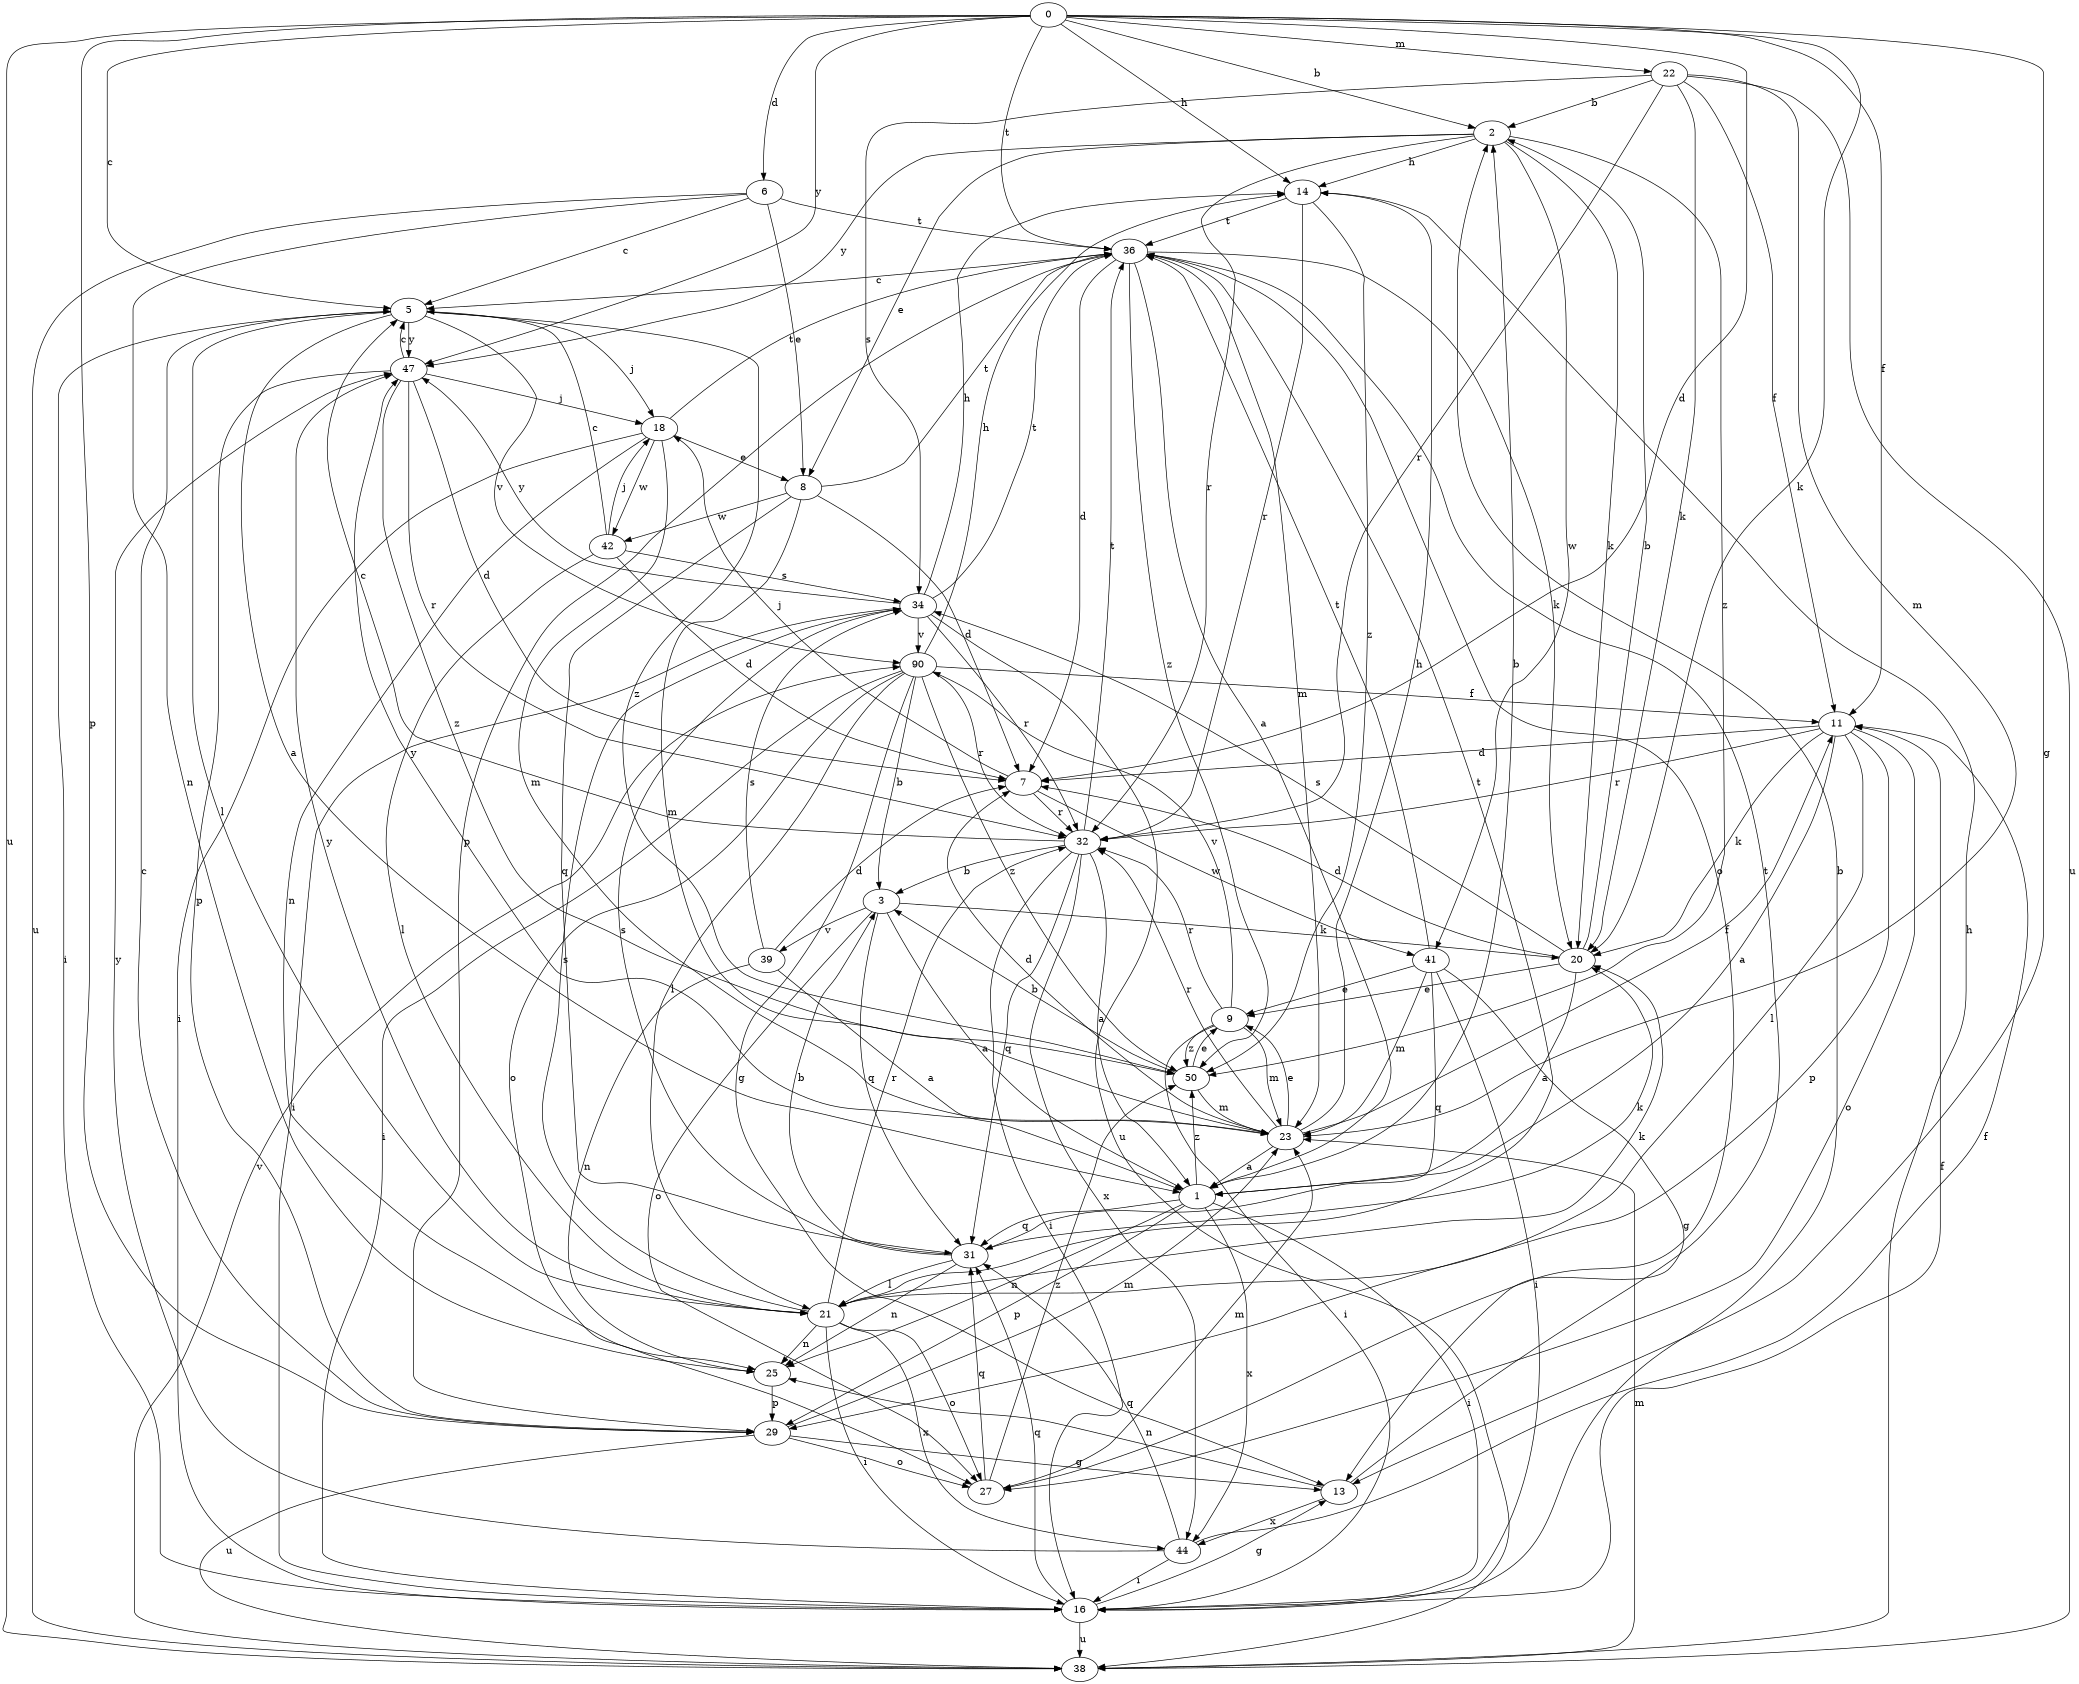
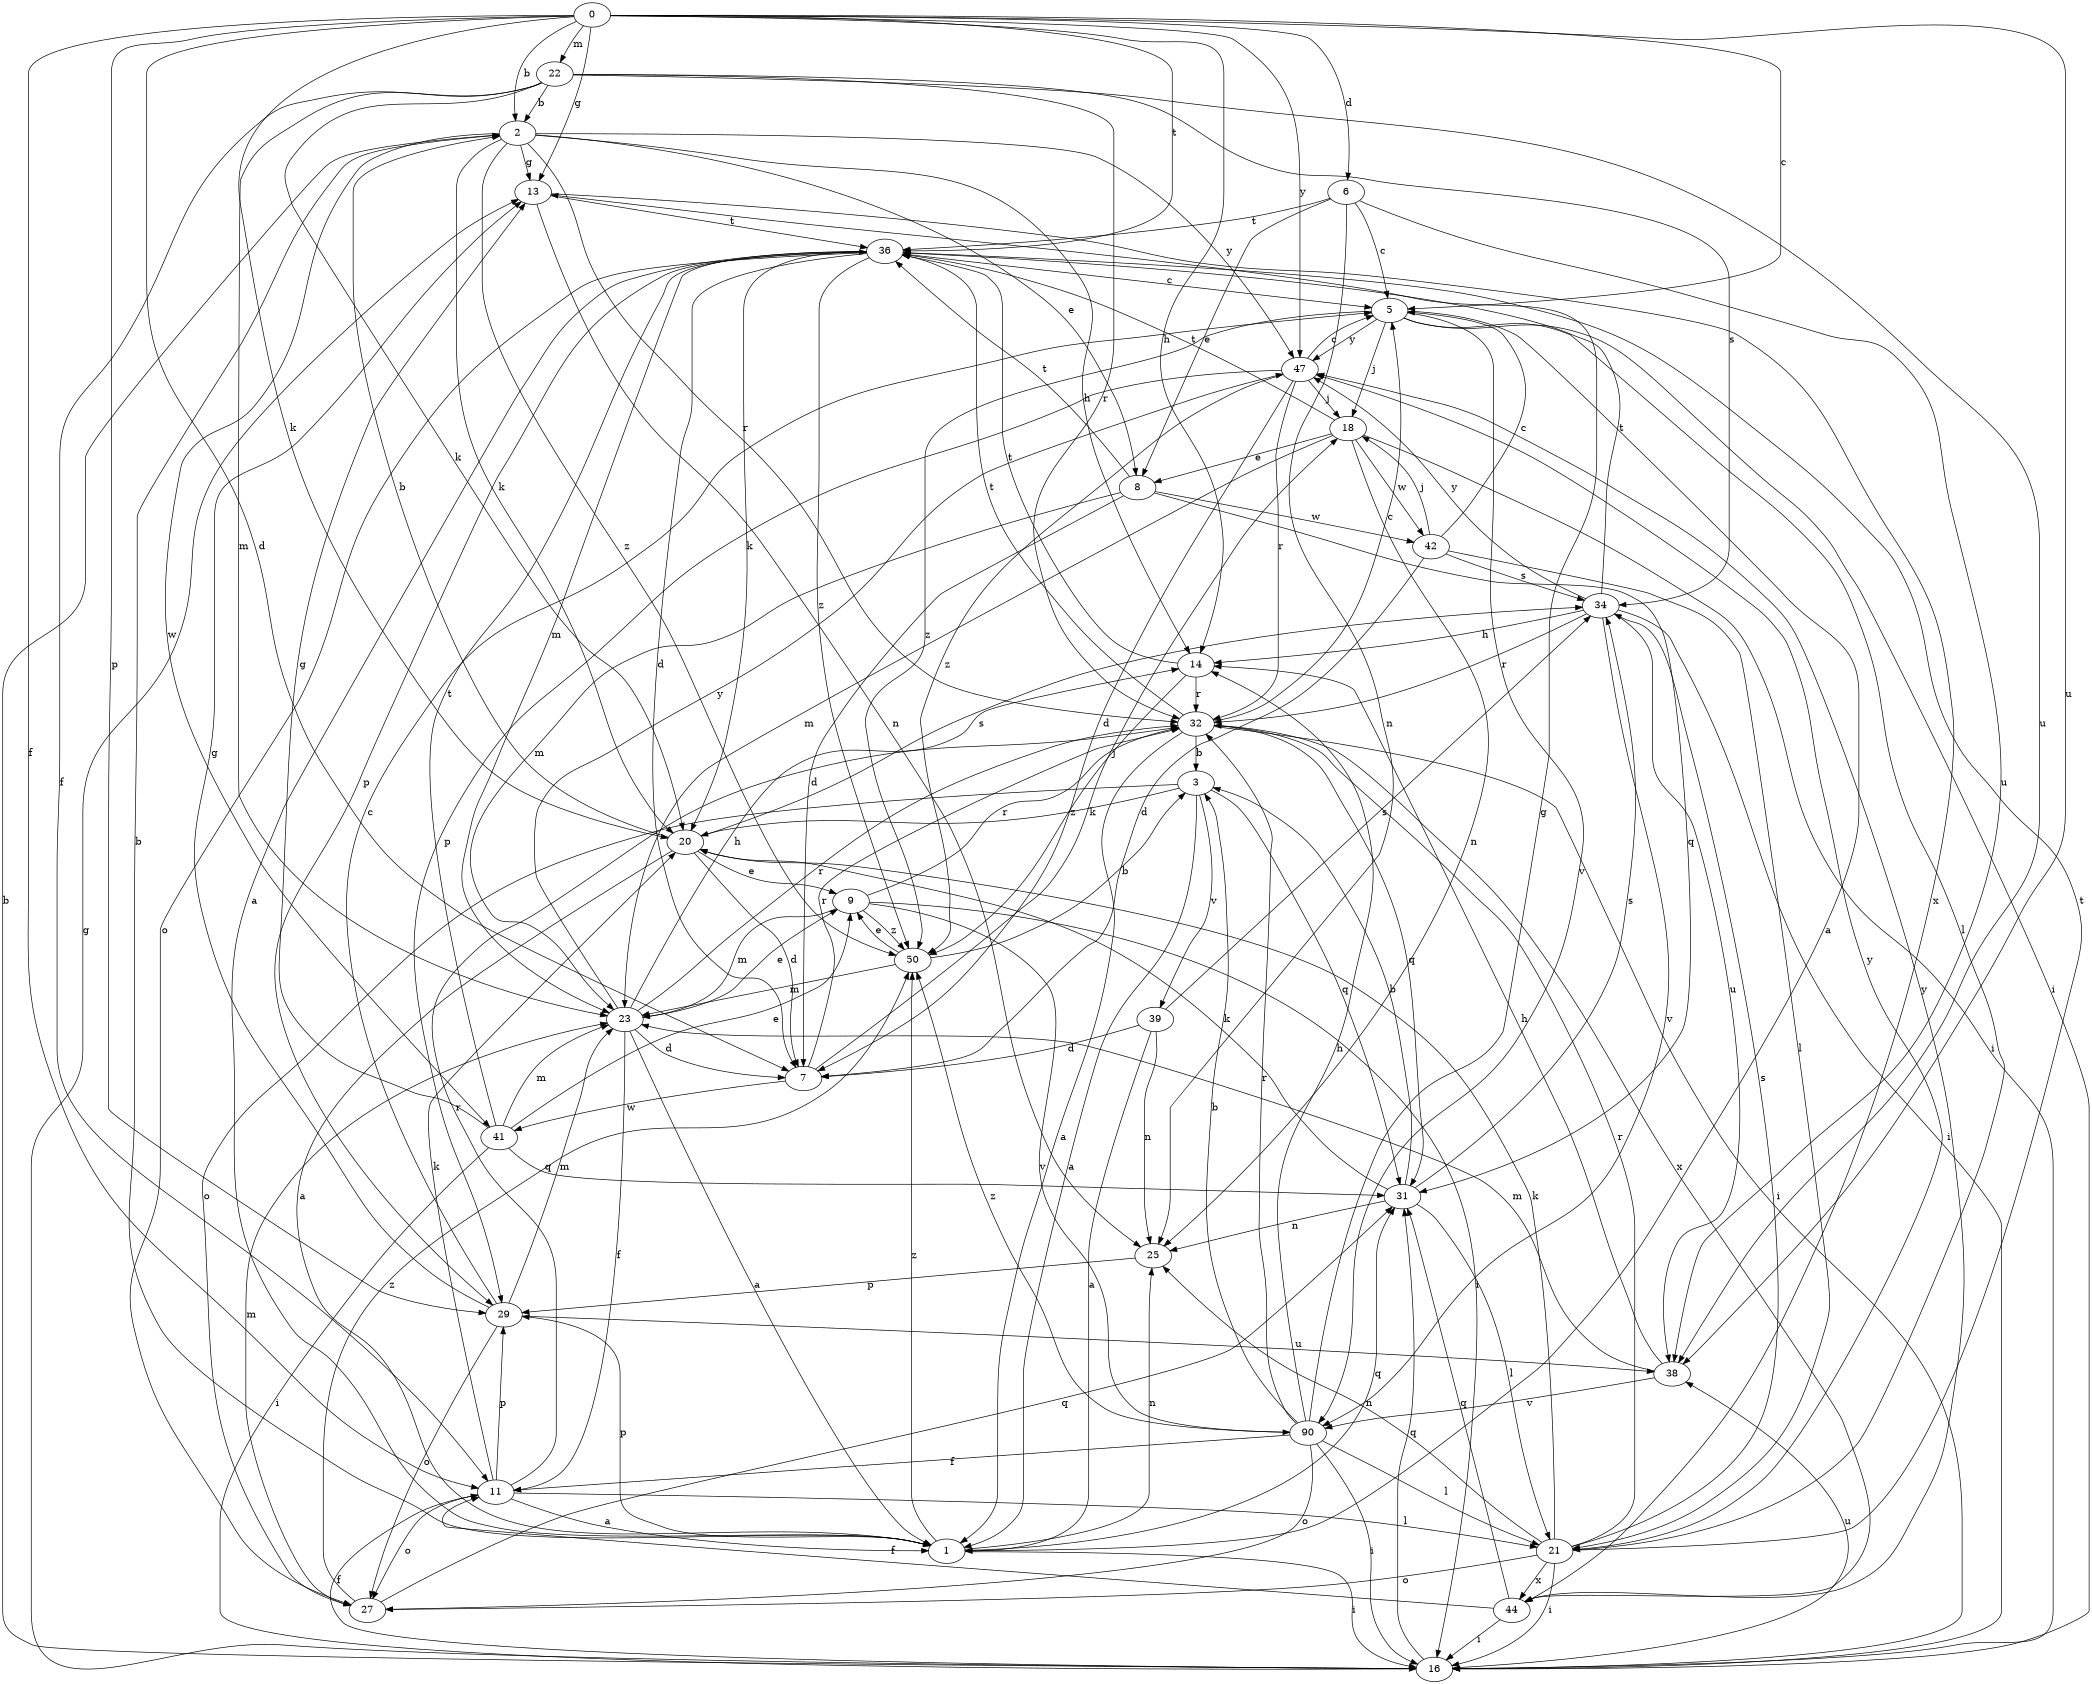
none -> (524, 159)
(1434, 753) -> none
(1247, 1373) -> none
